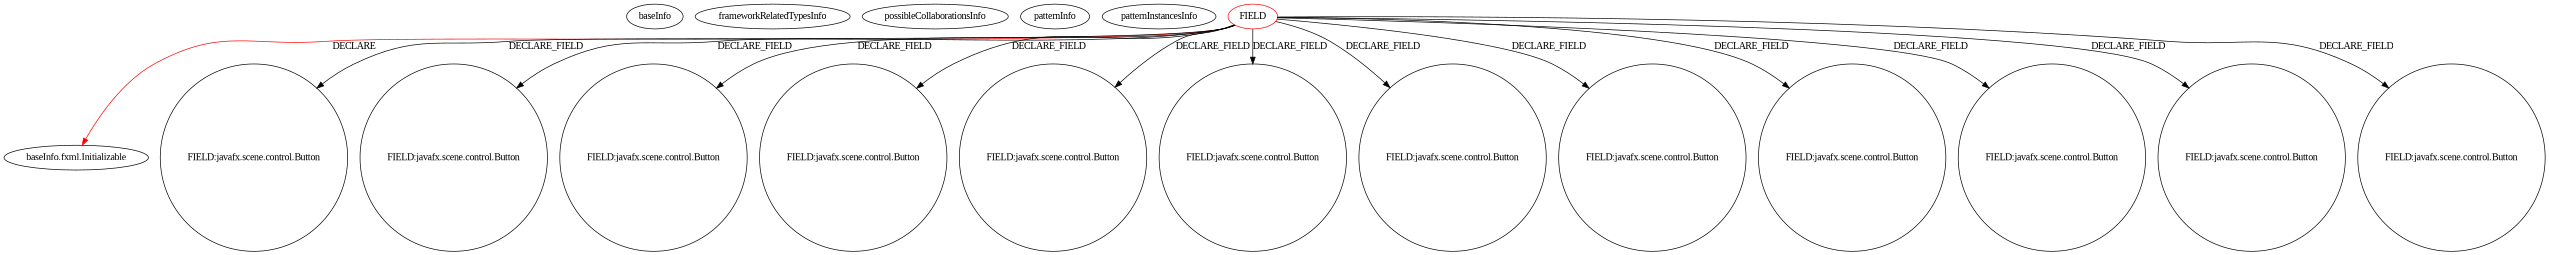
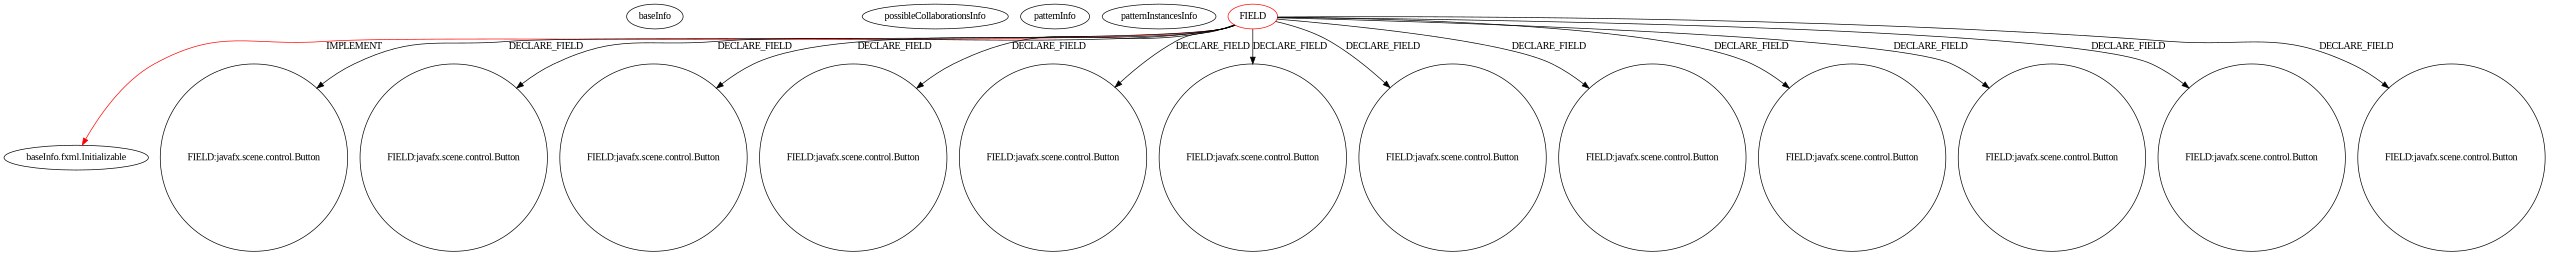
(773, 17) -> none
(354, 46) -> (354, 46)
